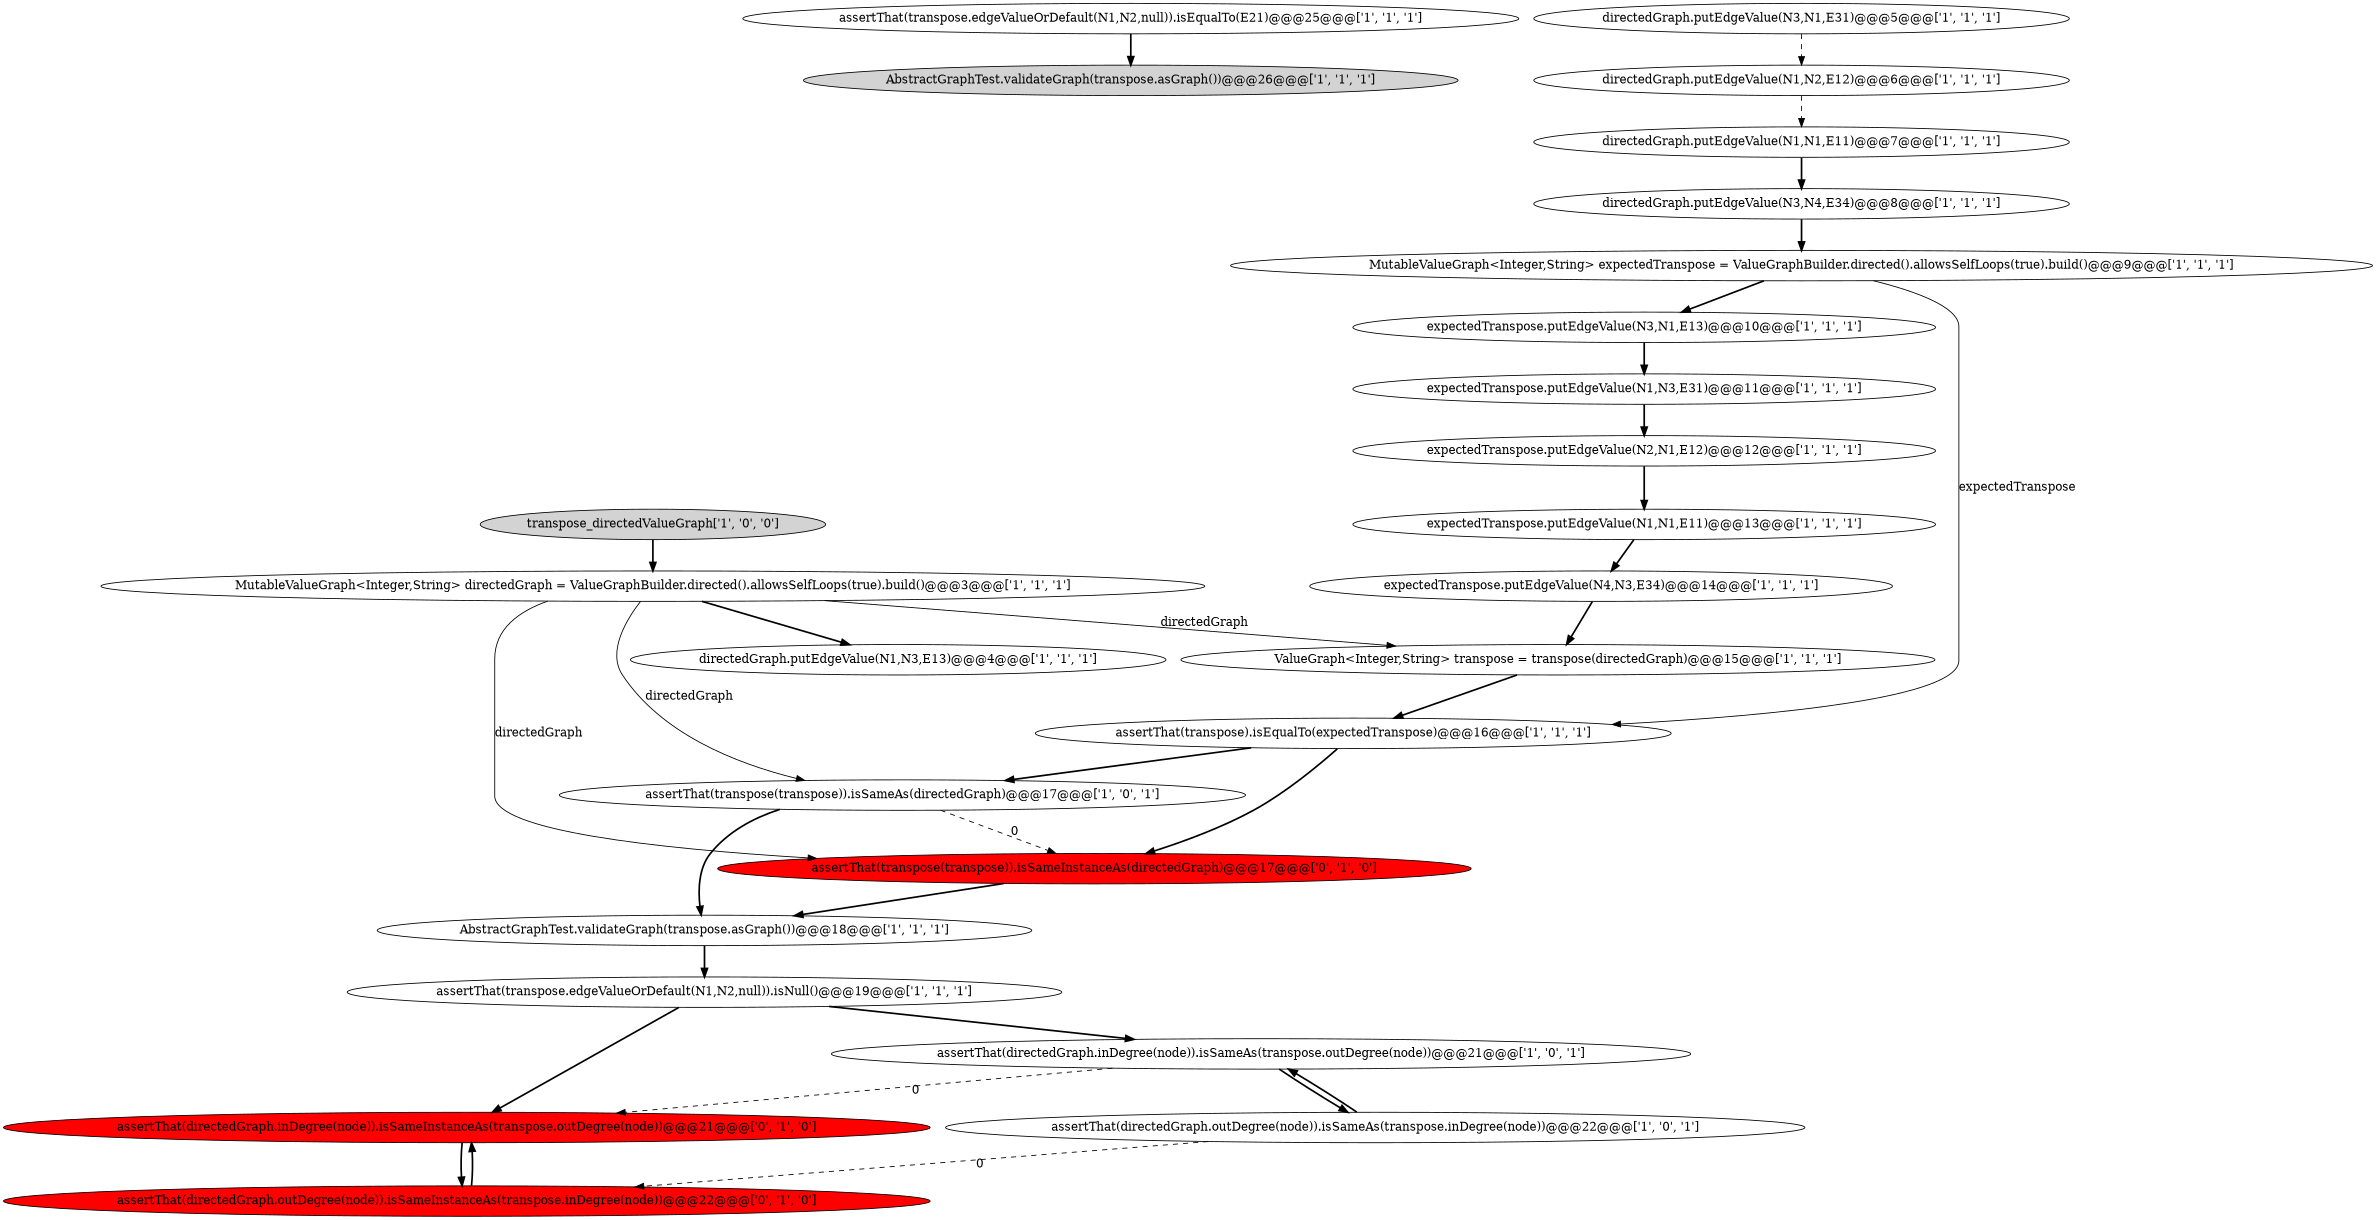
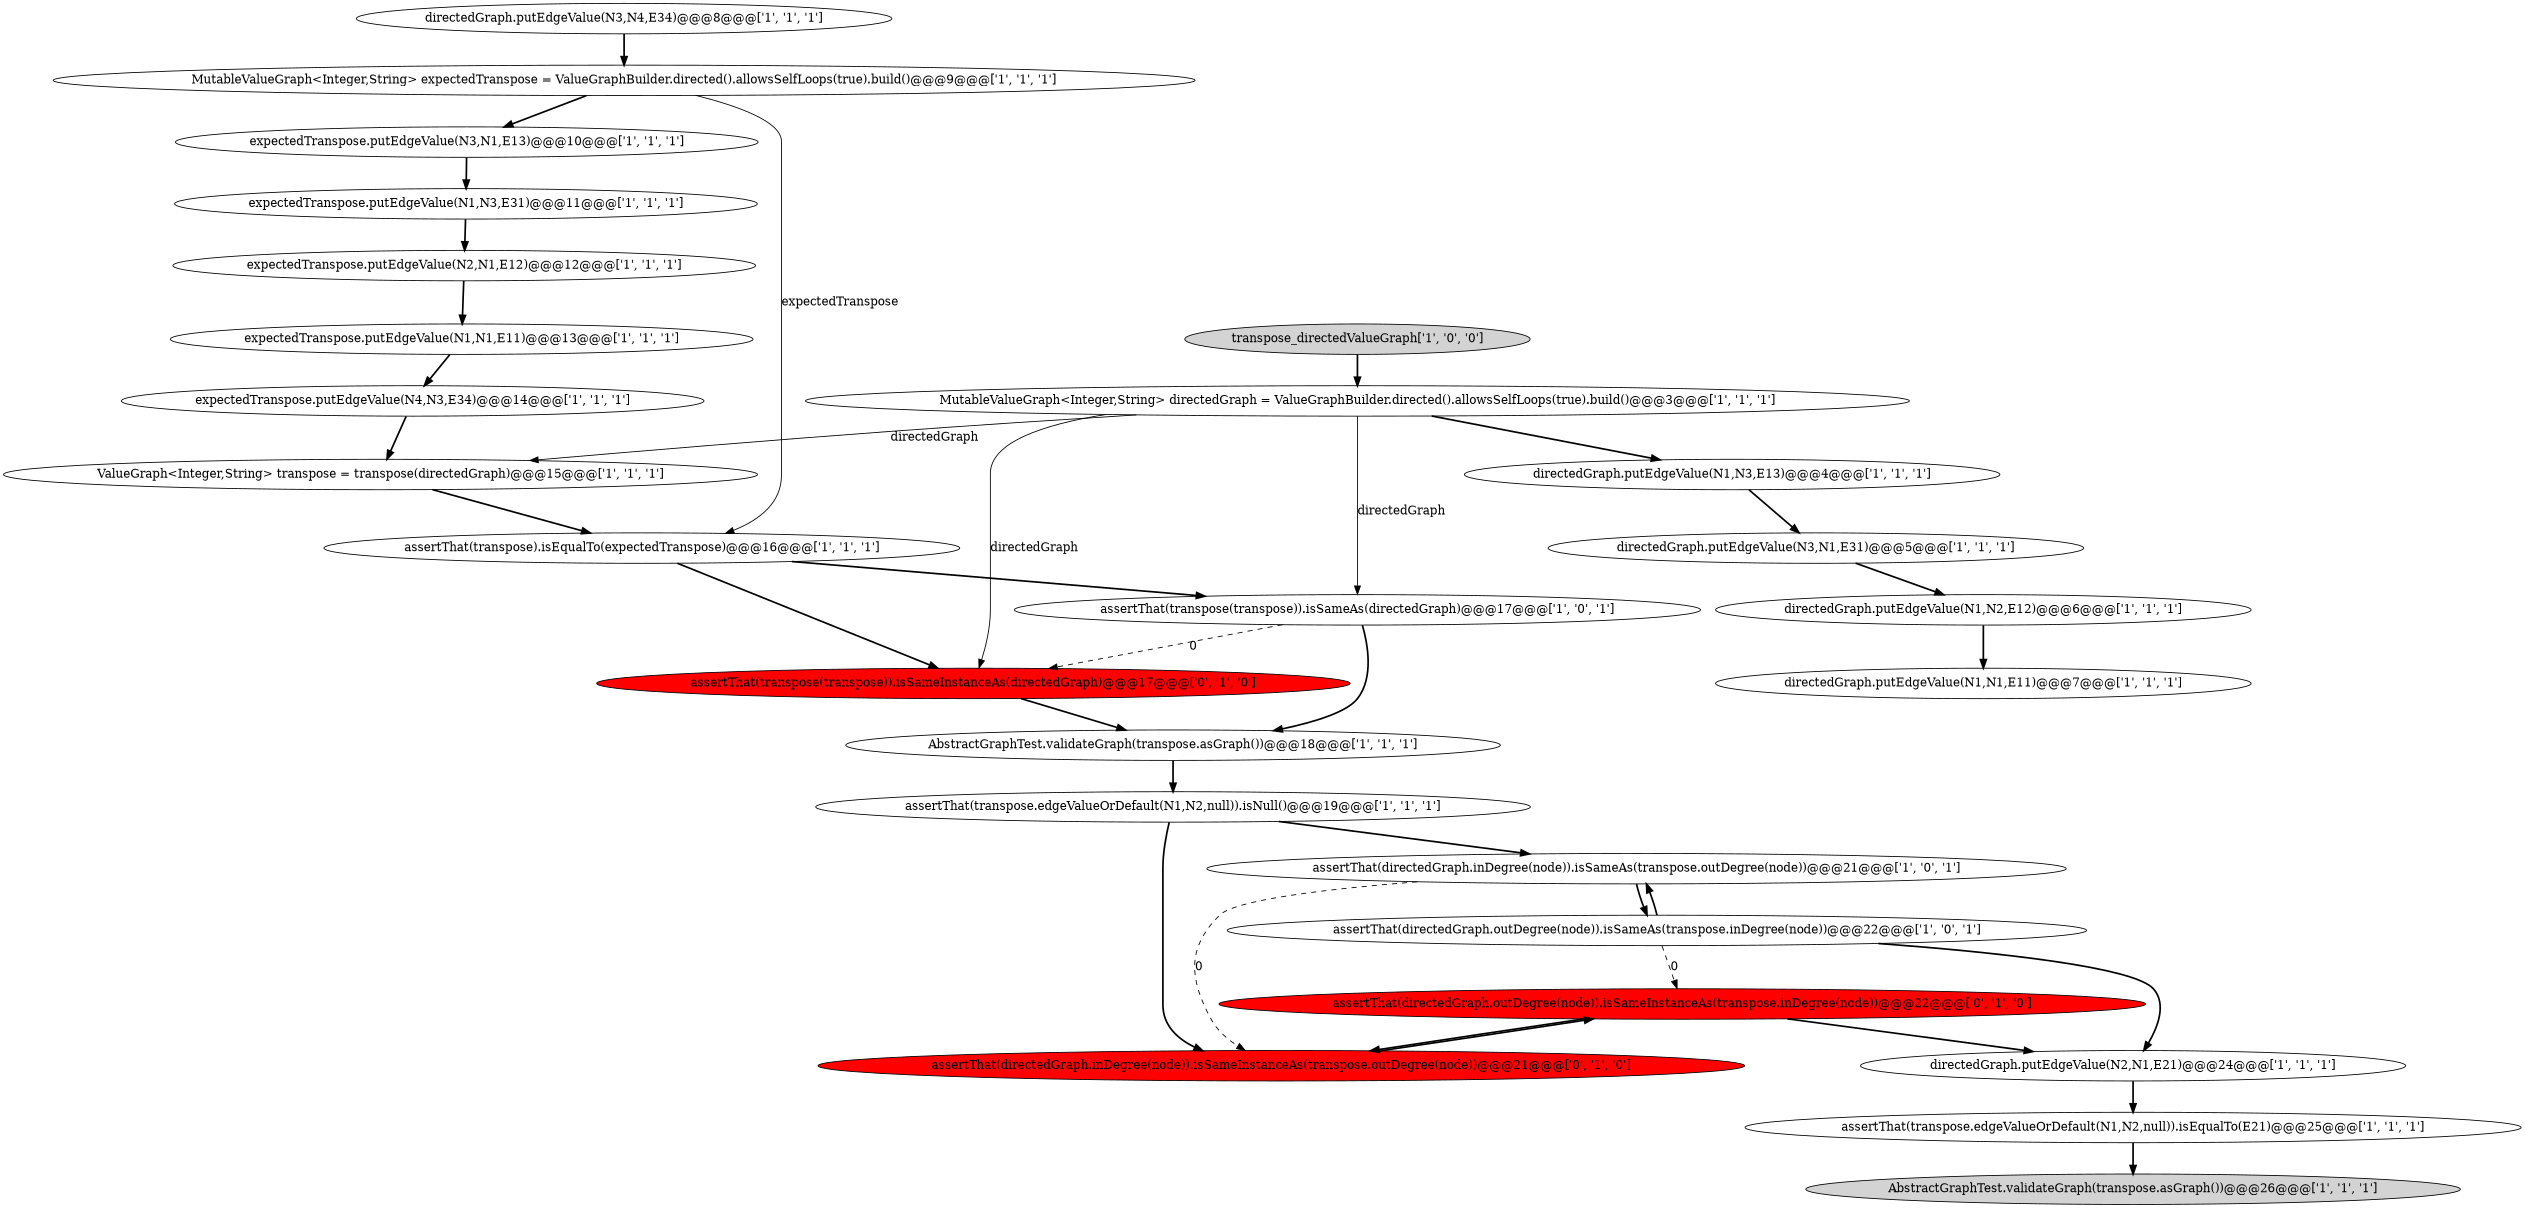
(1802, 45) -> (1896, 578)
(1802, 107) -> (1983, 642)
(1802, 169) -> none
none -> (1771, 509)
none -> (2133, 1066)
